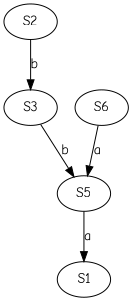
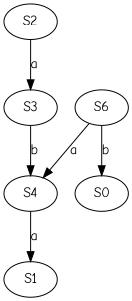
(35, 65) -> (35, 65)
(84, 194) -> (31, 194)
none -> (102, 194)
